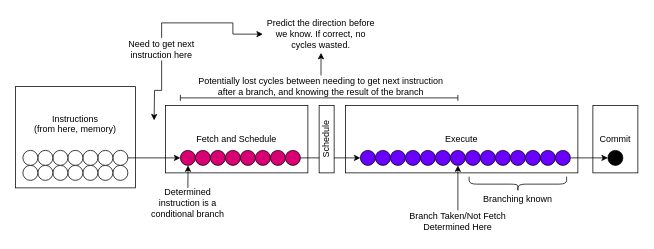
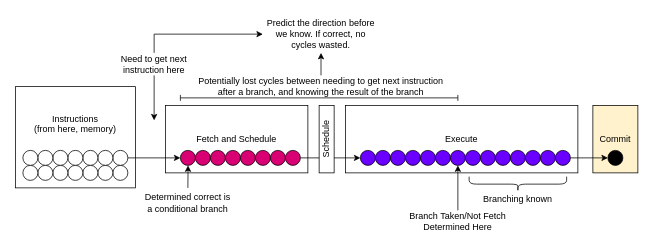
(162, 49) -> (154, 64)
(615, 139) -> (615, 139)
(188, 203) -> (188, 203)
